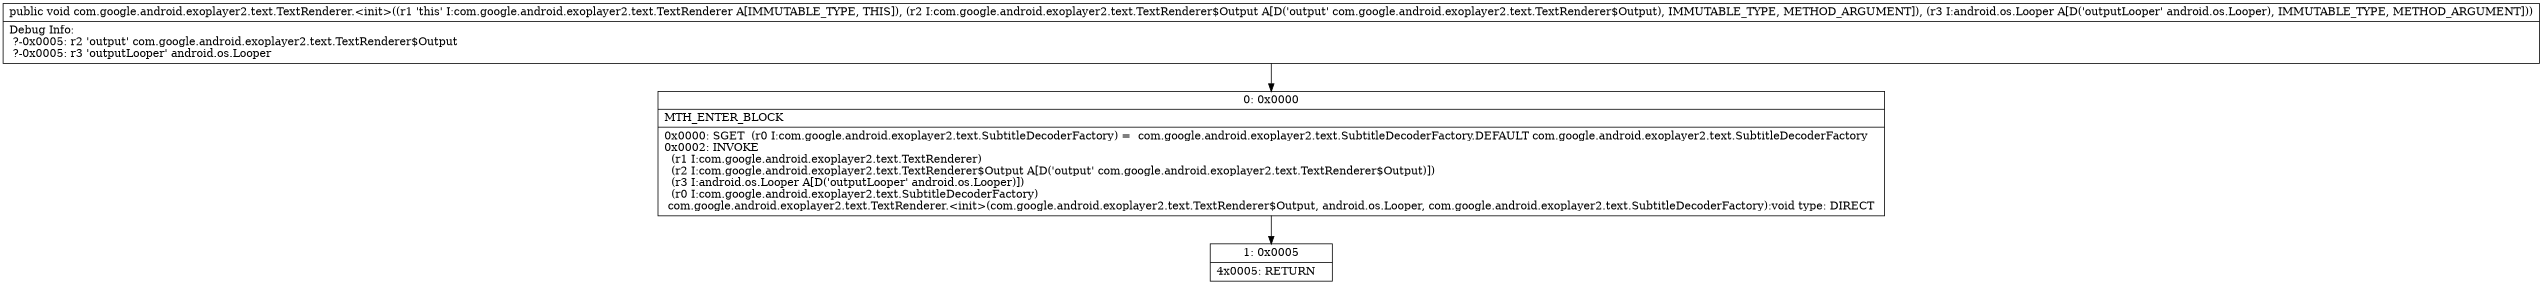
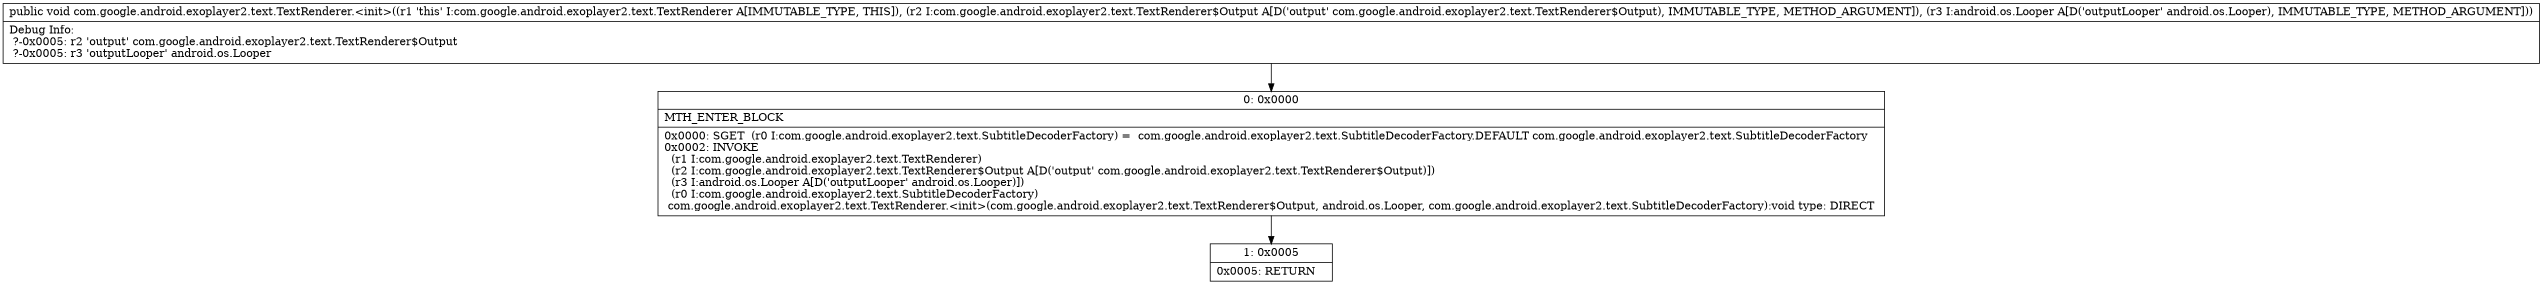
(1271, 271) -> (1271, 271)
